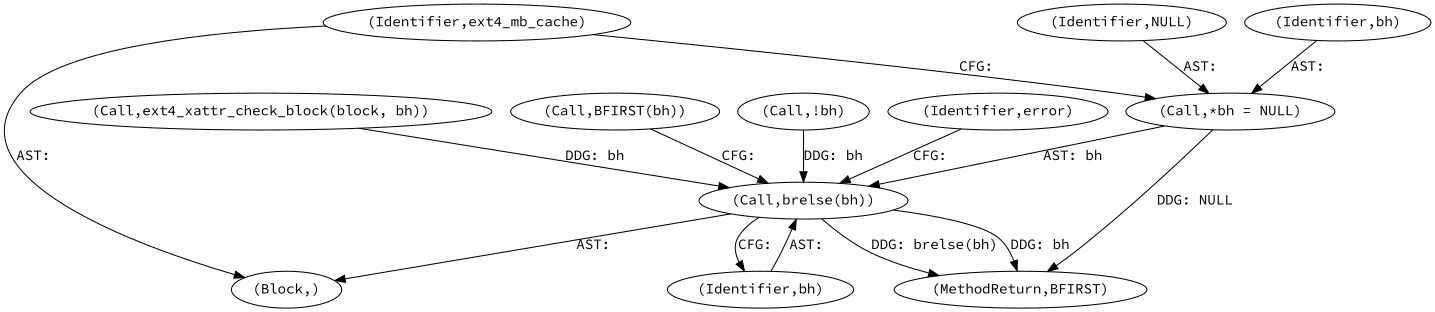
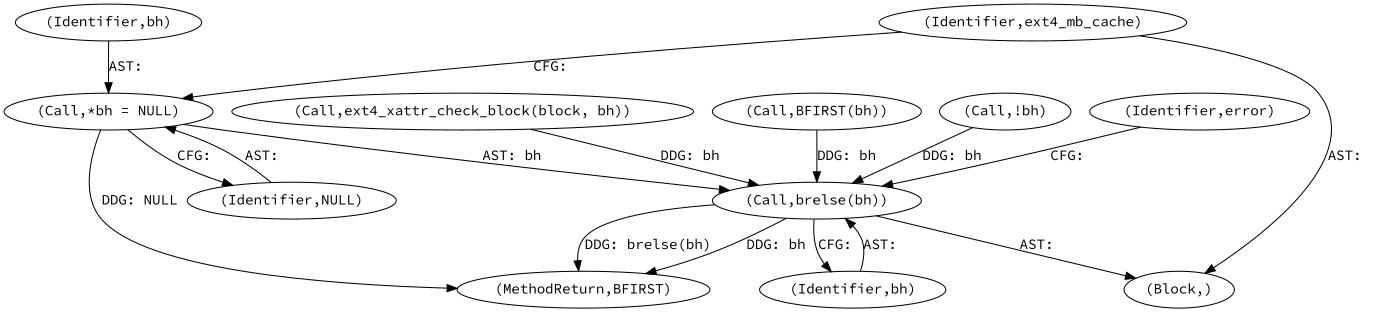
(743, 156) -> (847, 156)
none -> (172, 161)
